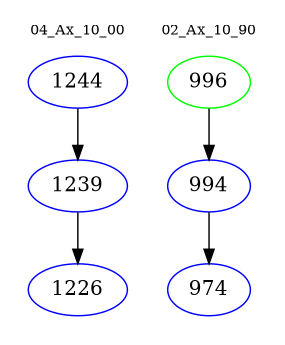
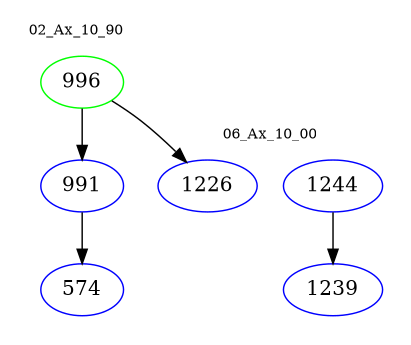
(78, 31) -> (270, 135)
(209, 186) -> (82, 186)
(78, 231) -> (156, 134)
(209, 290) -> (82, 290)
